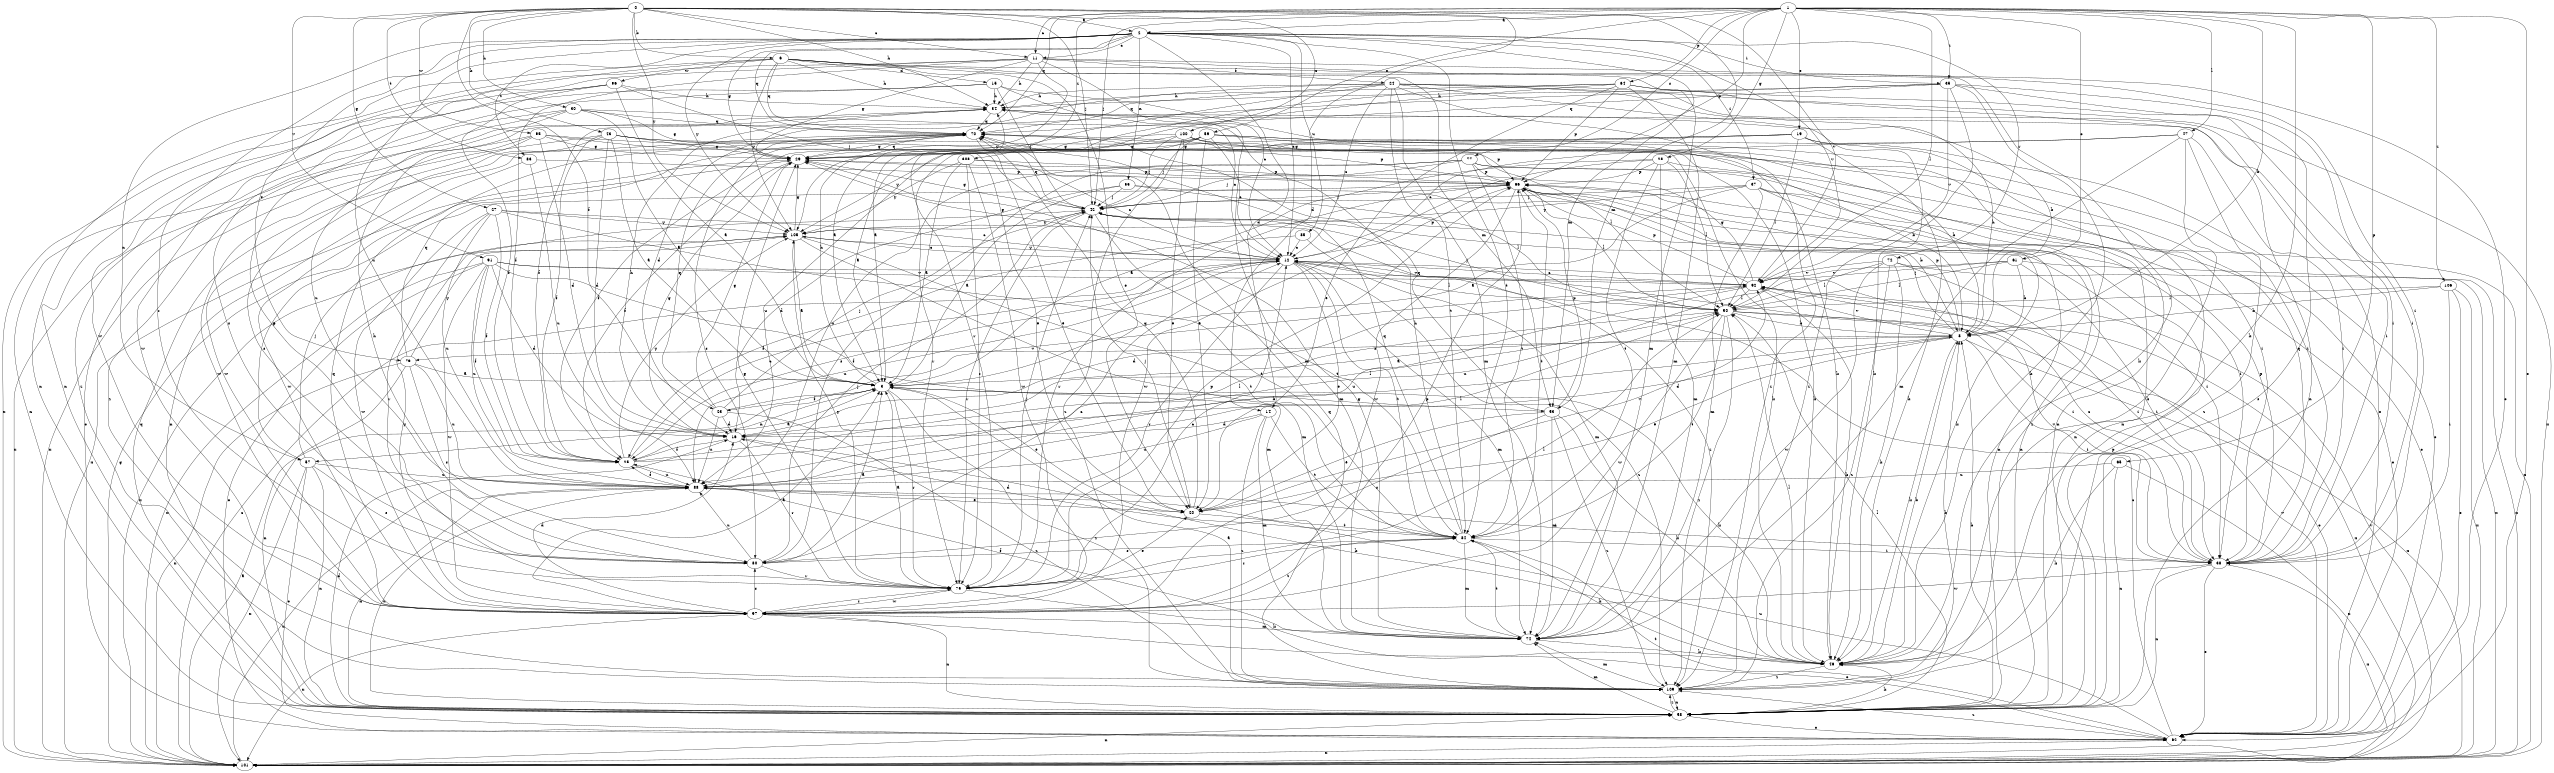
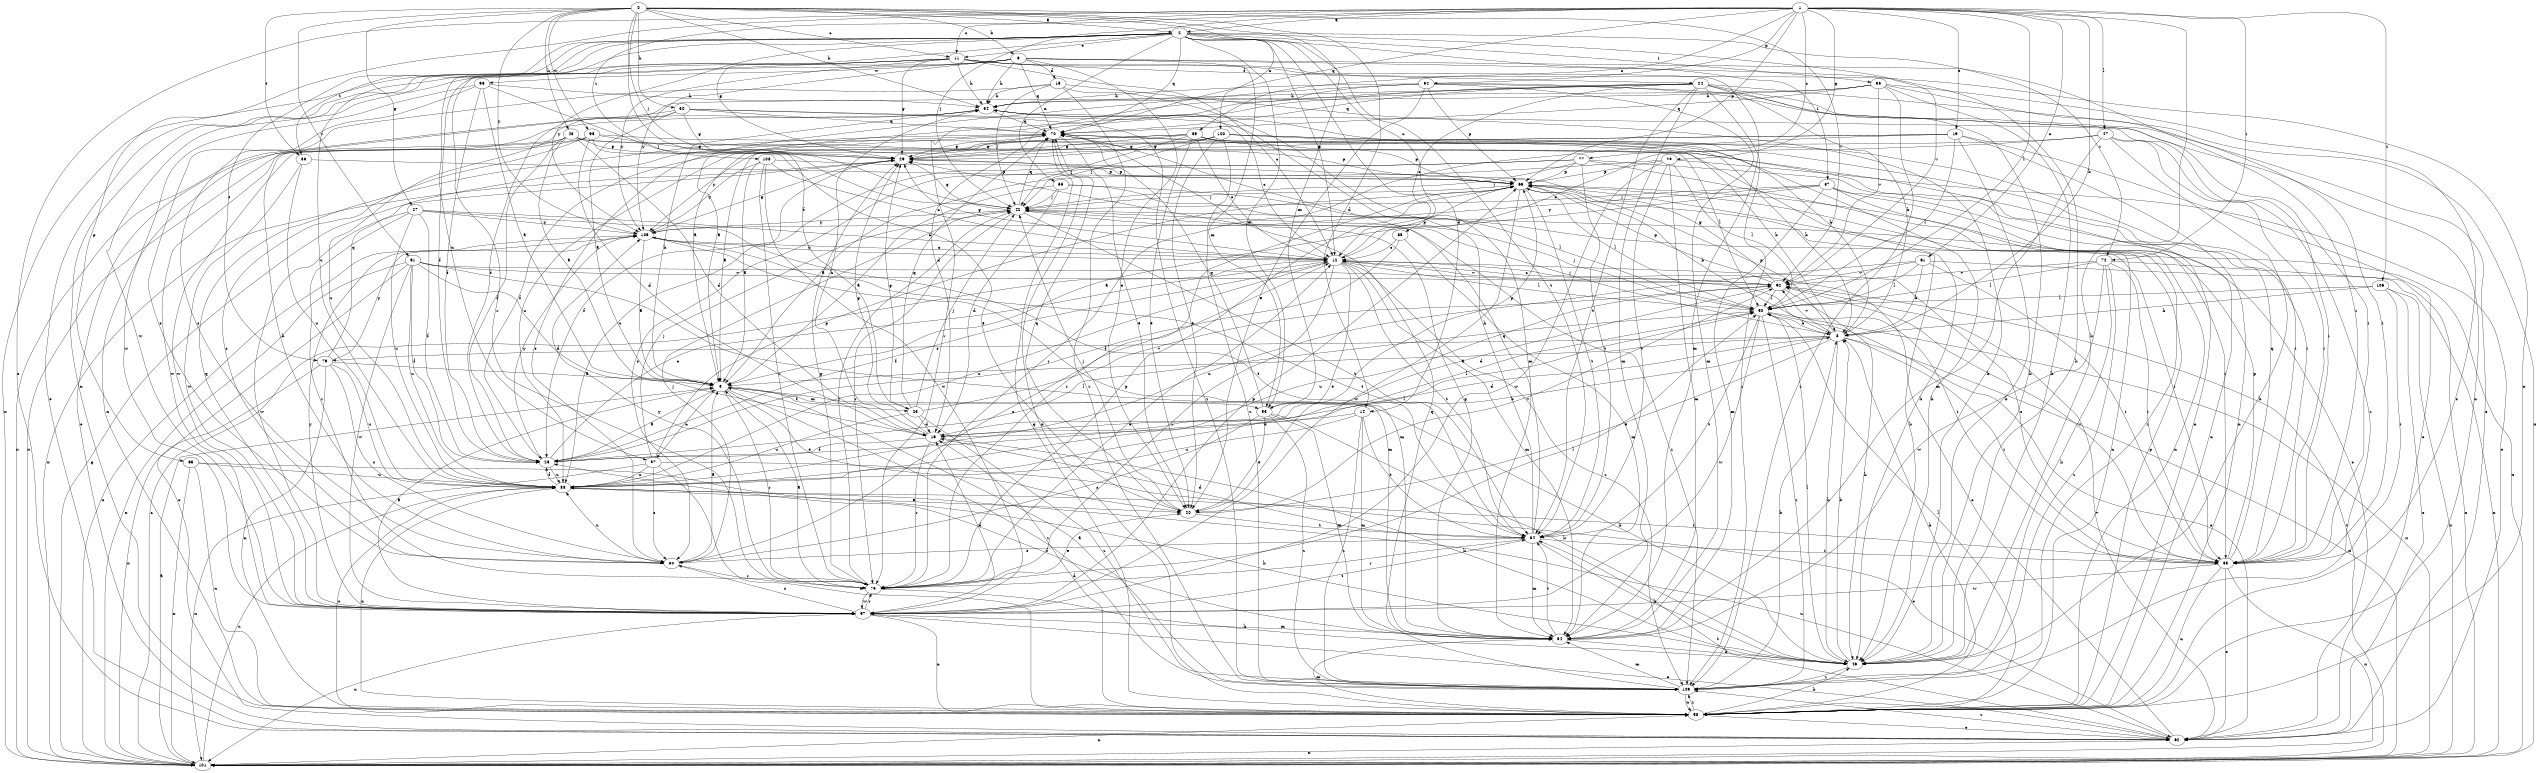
(1932, 17) -> (2240, 20)
(966, 159) -> (767, 159)
(1529, 639) -> (1560, 639)
